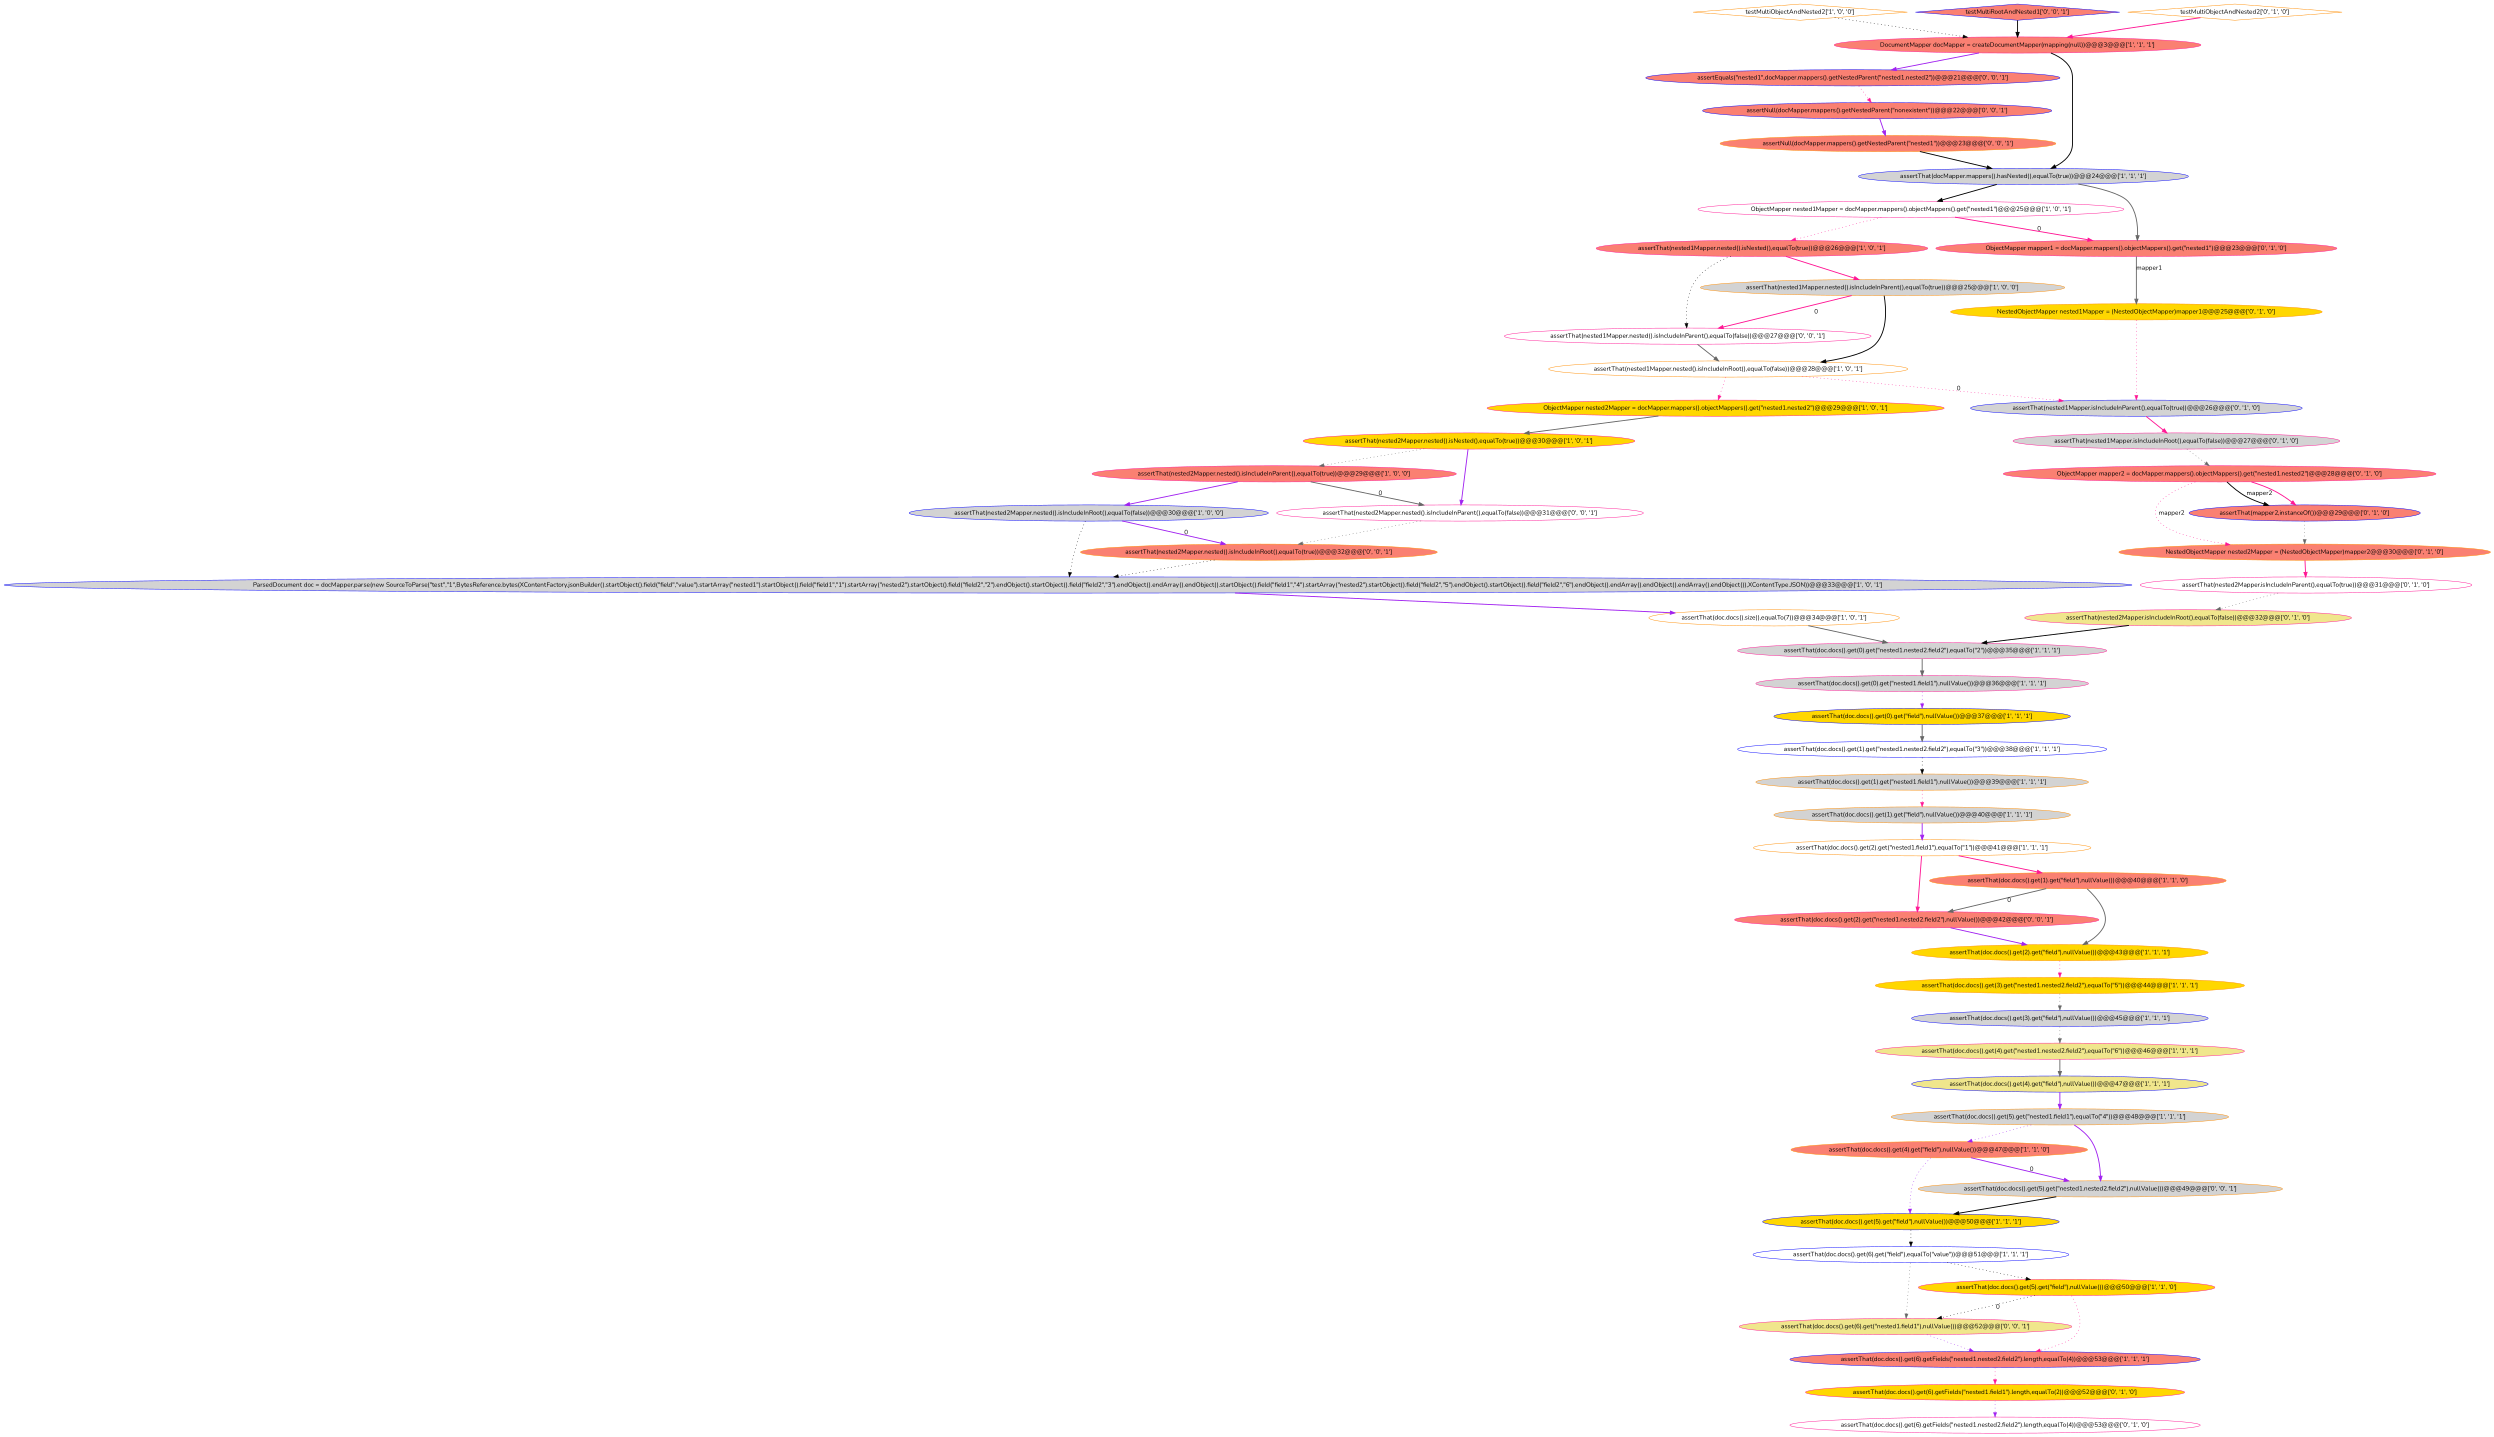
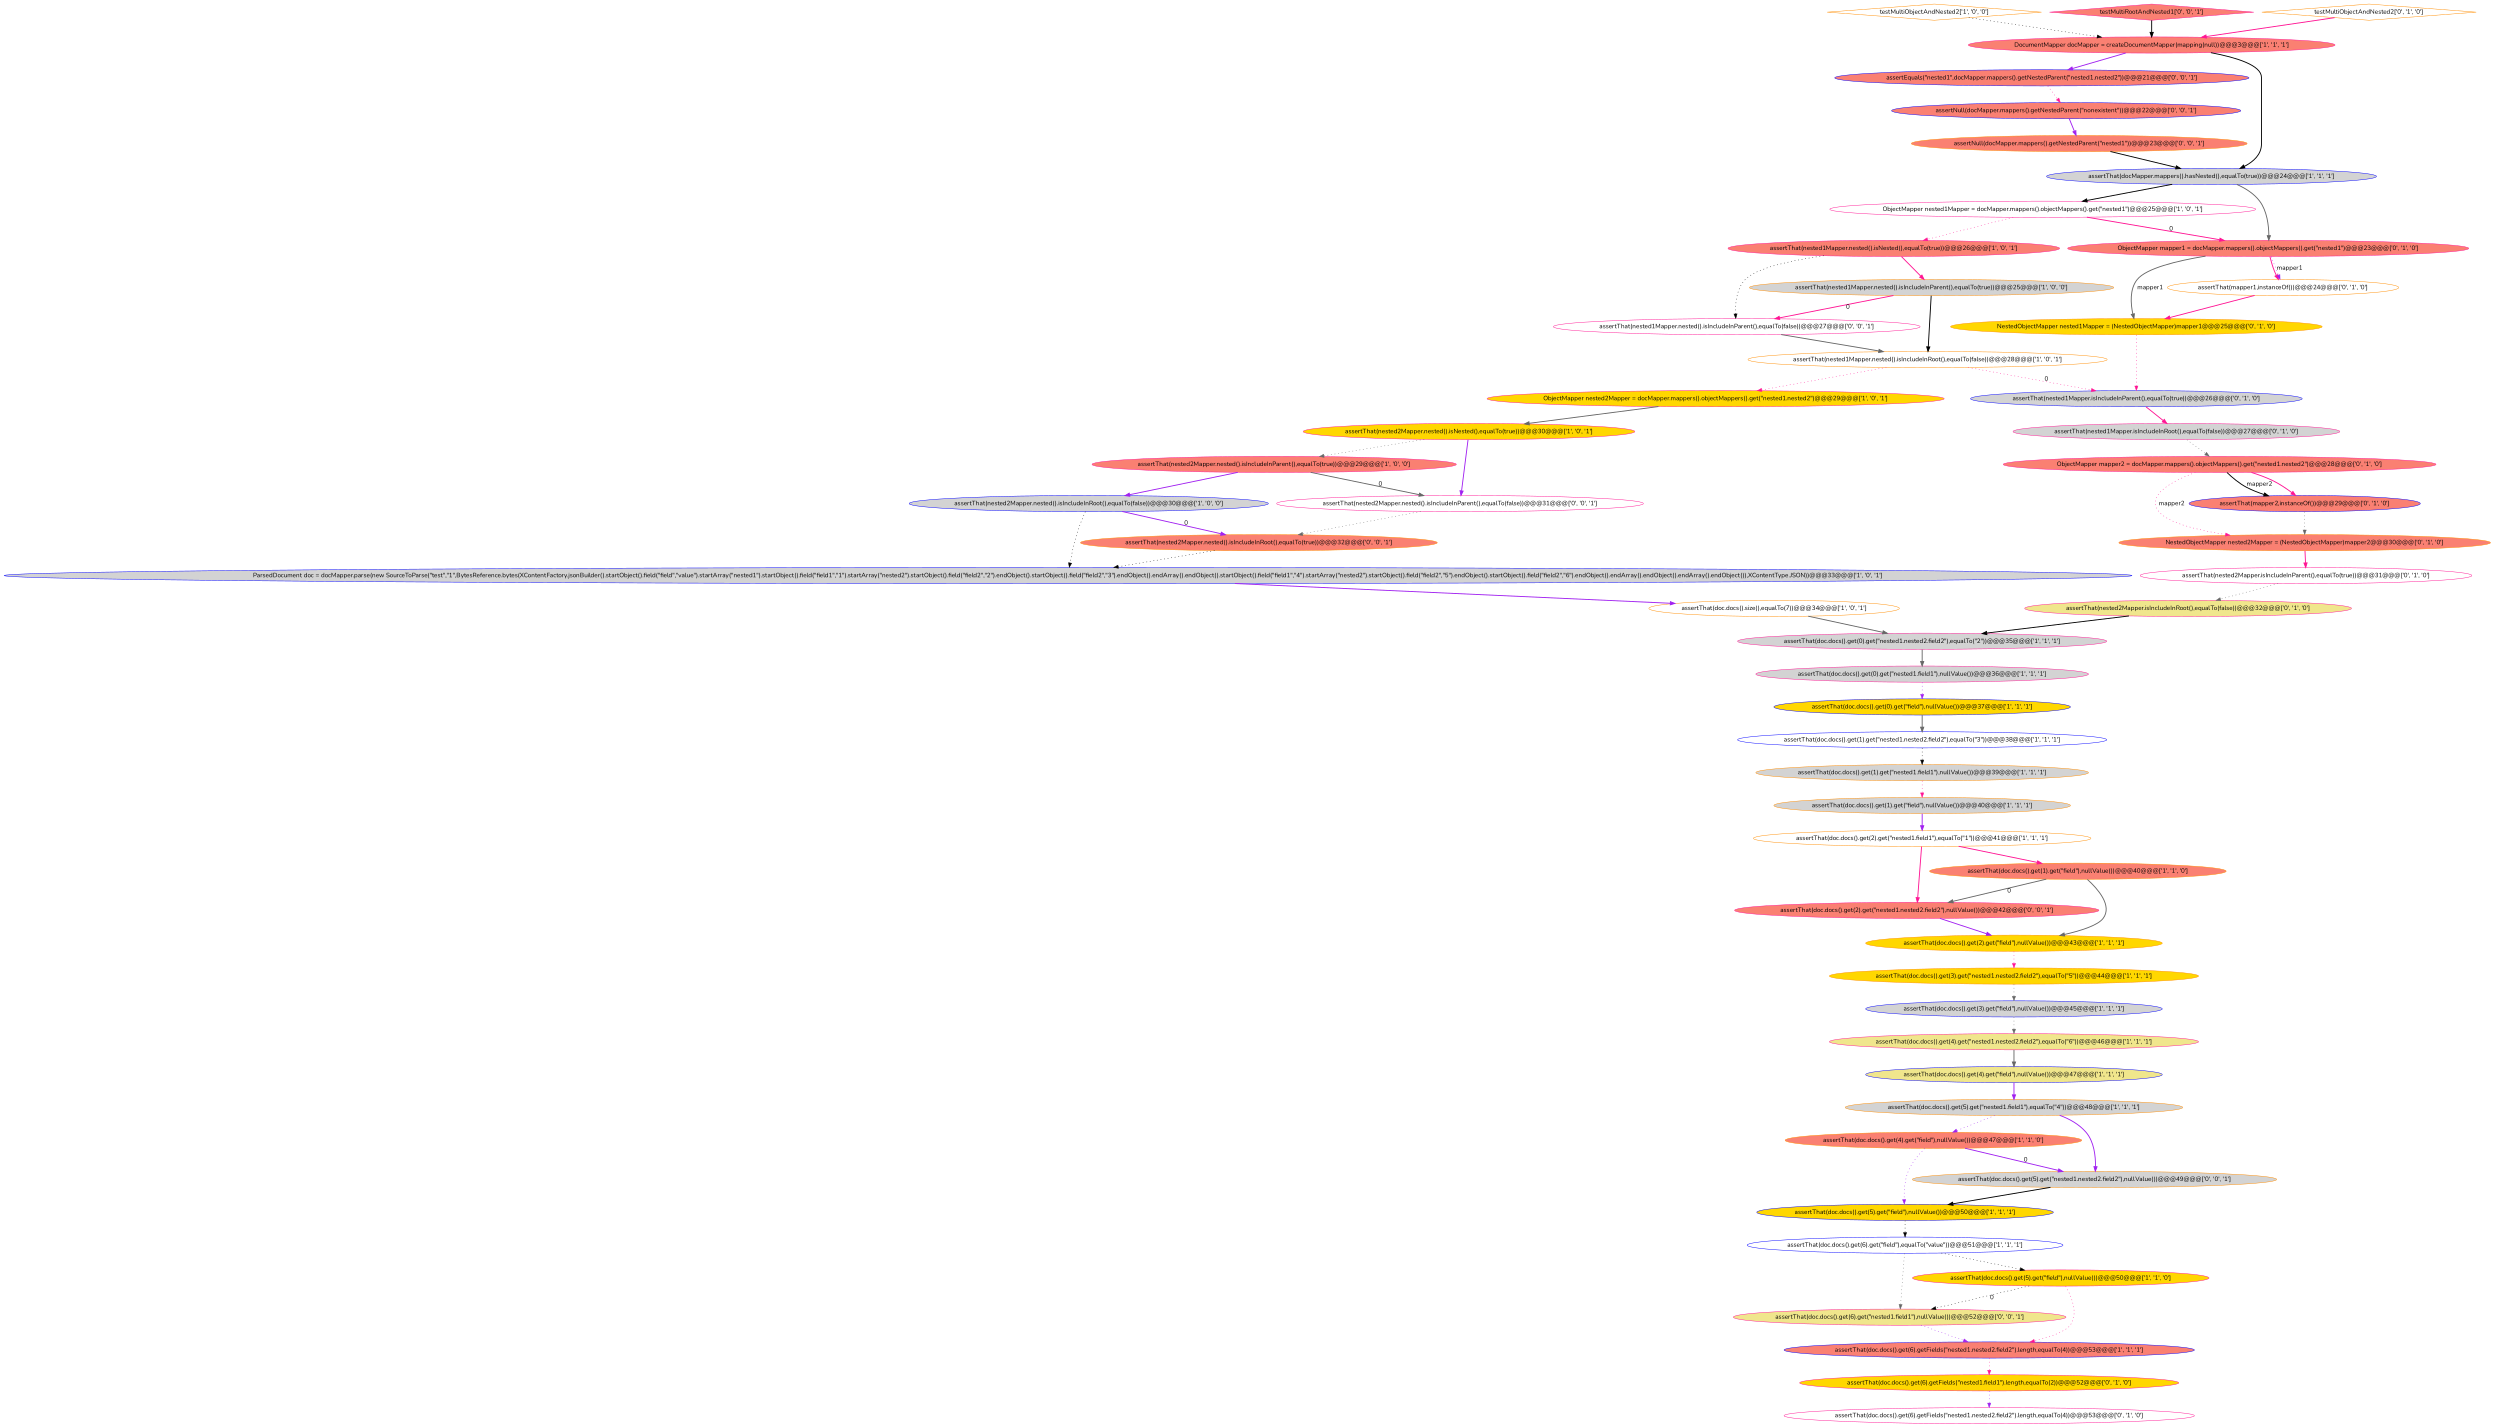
(2018, 12) -> (2152, 12)
none -> (2283, 288)
